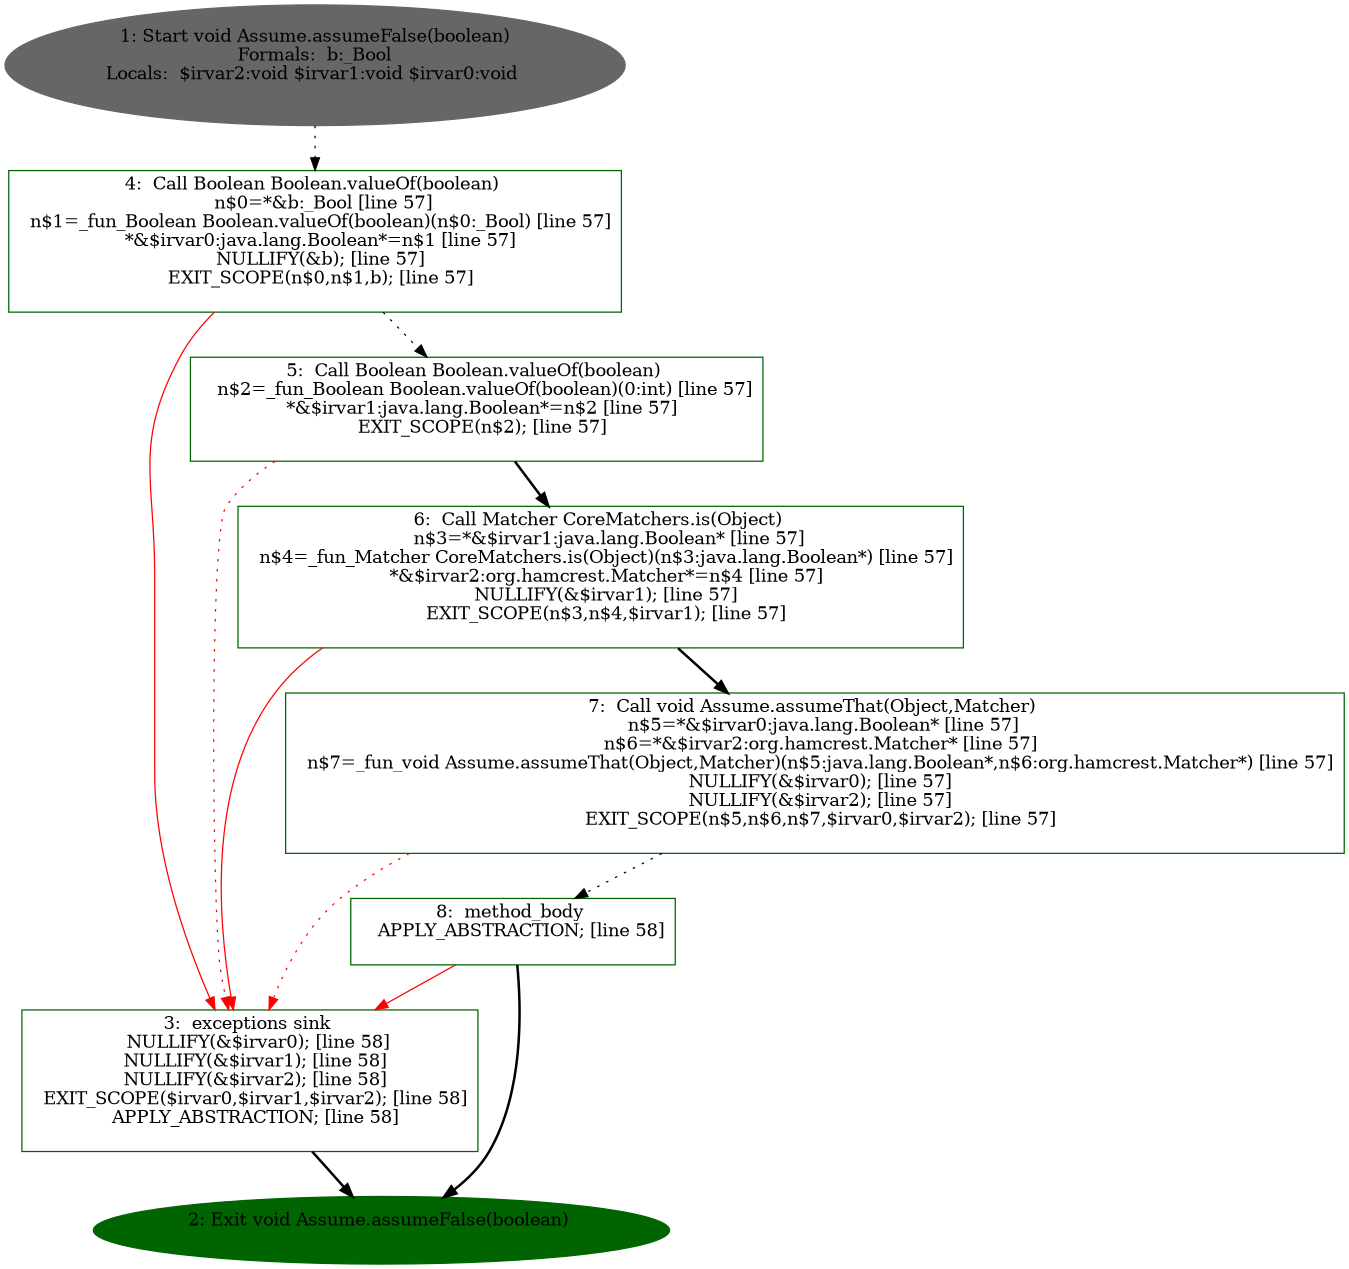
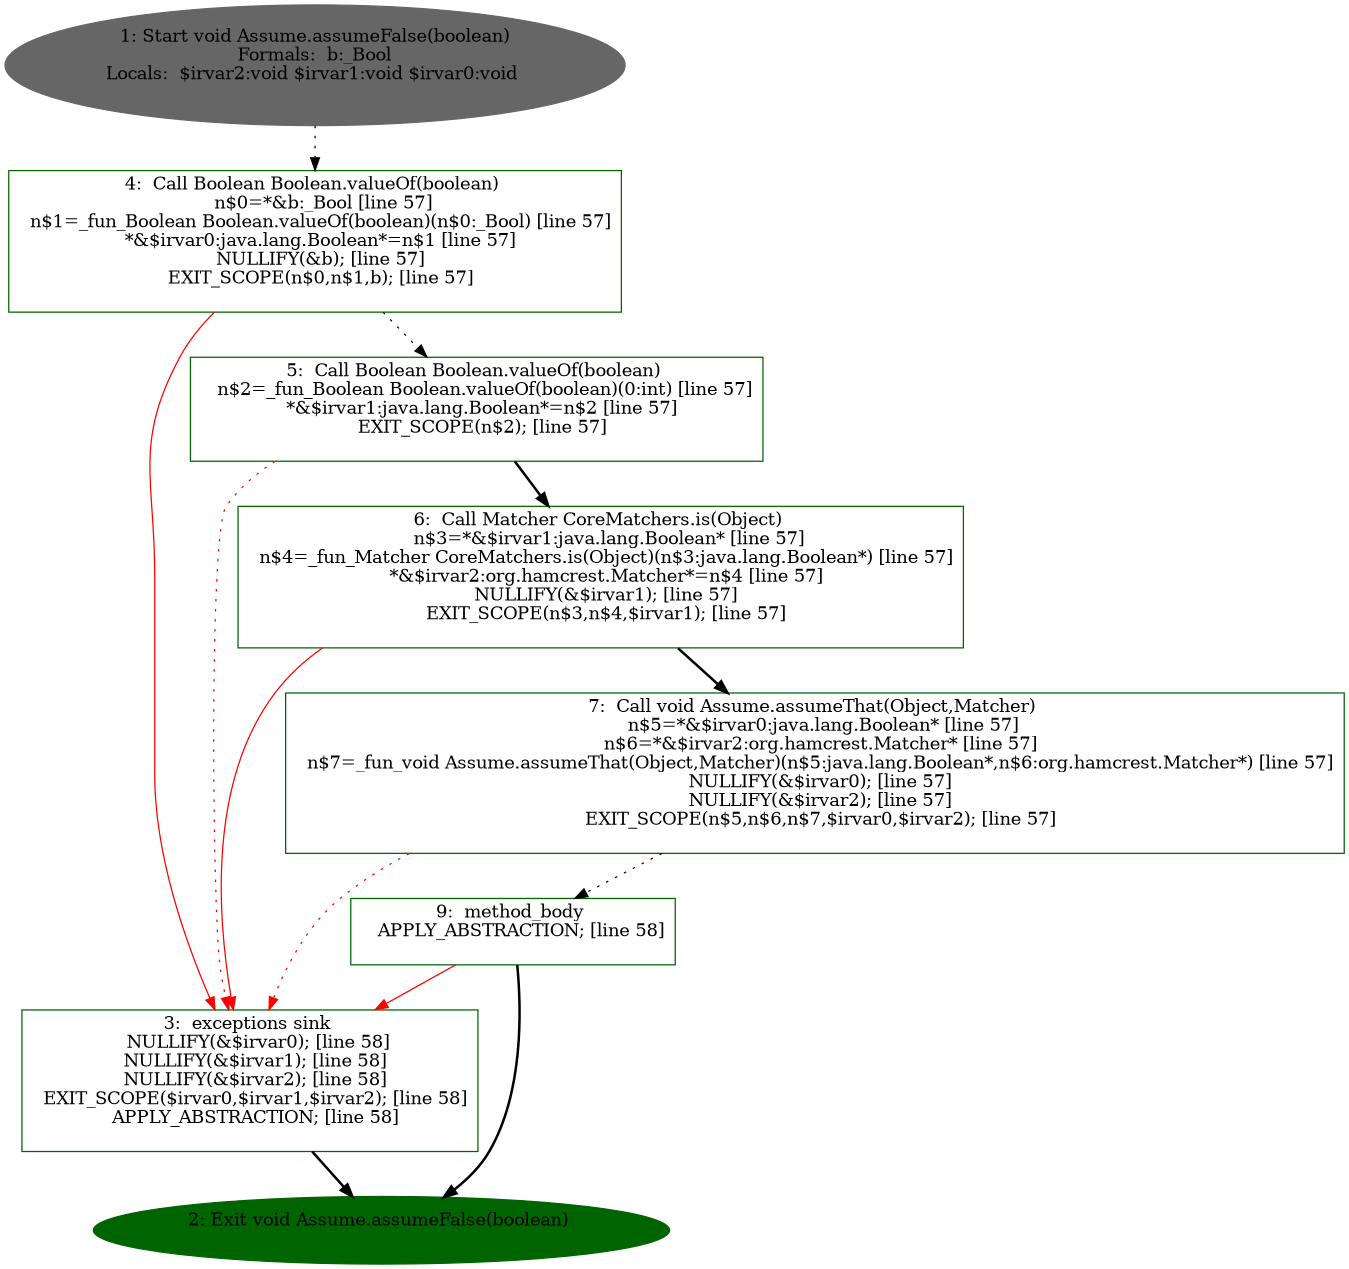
(513, 932) -> (513, 932)
